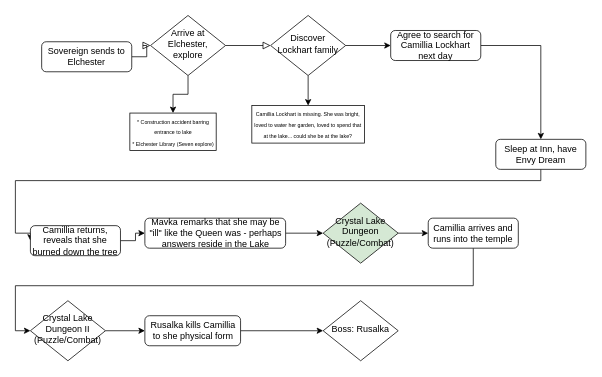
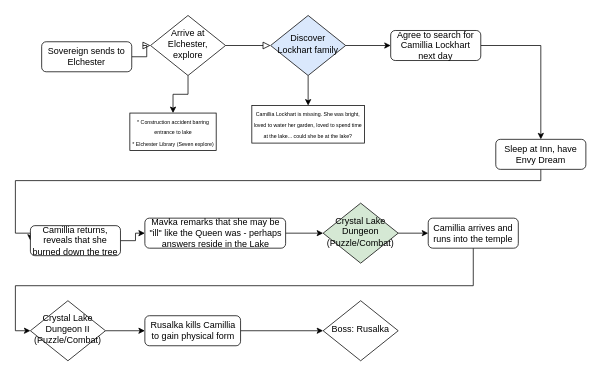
(308, 45) -> (308, 45)
(308, 124) -> (308, 124)
(193, 330) -> (193, 330)
